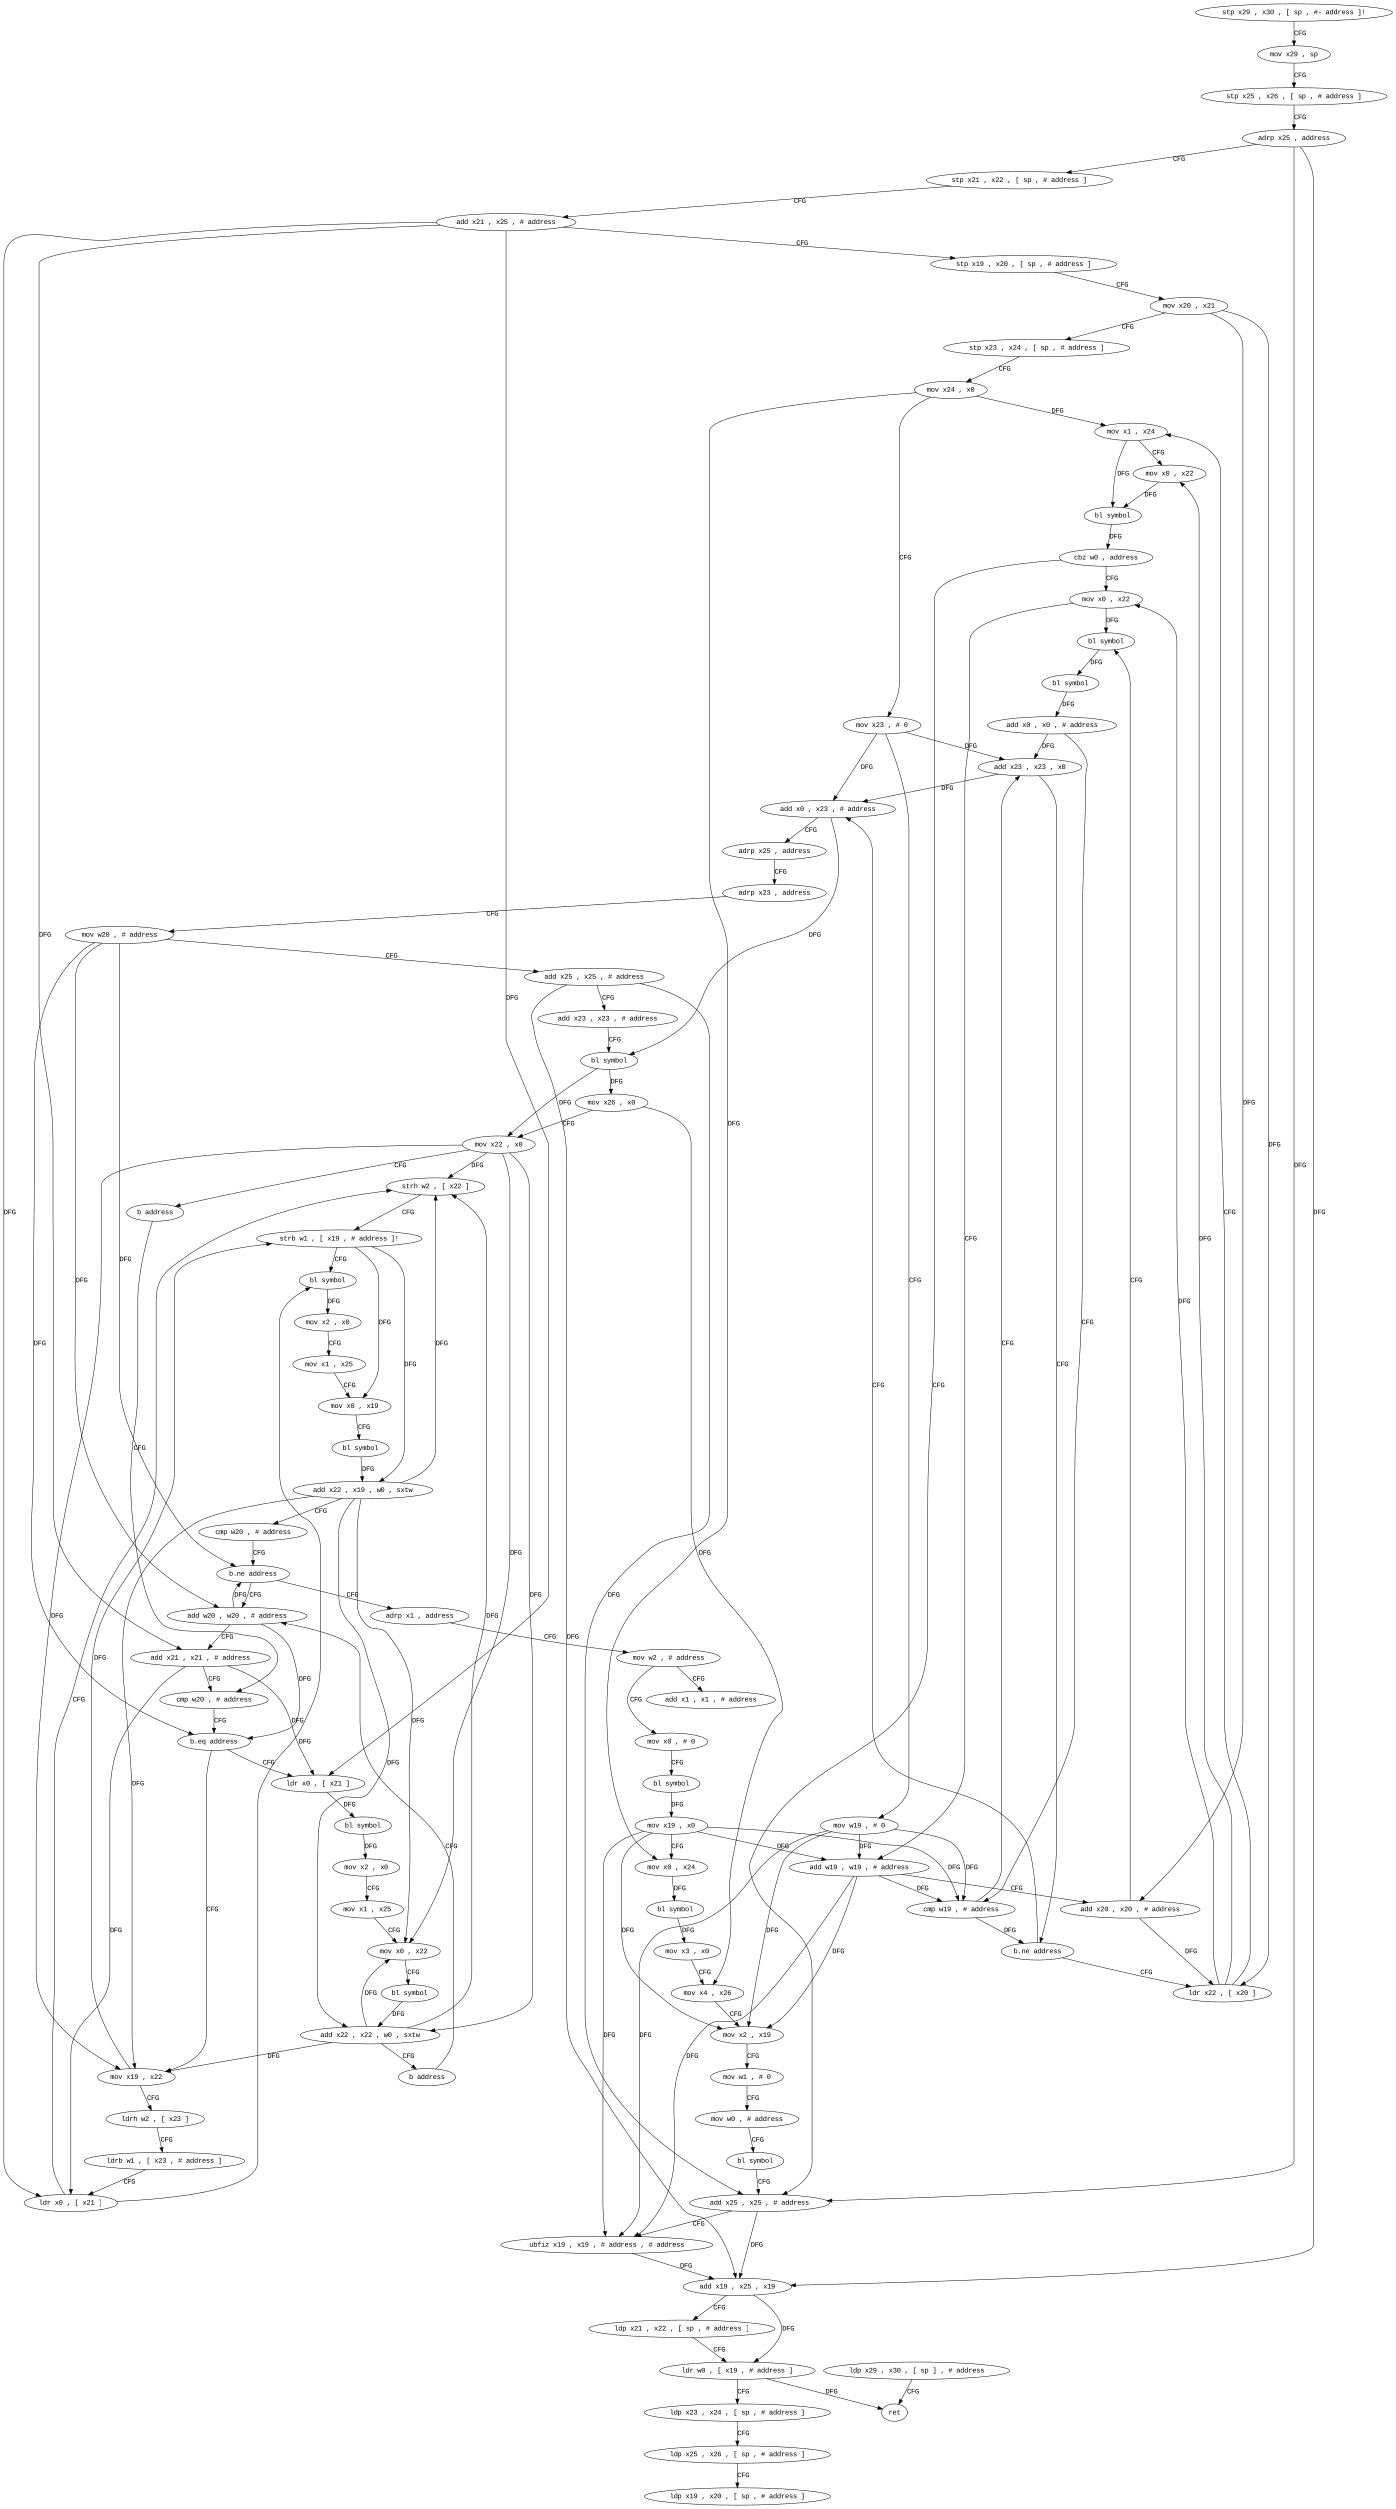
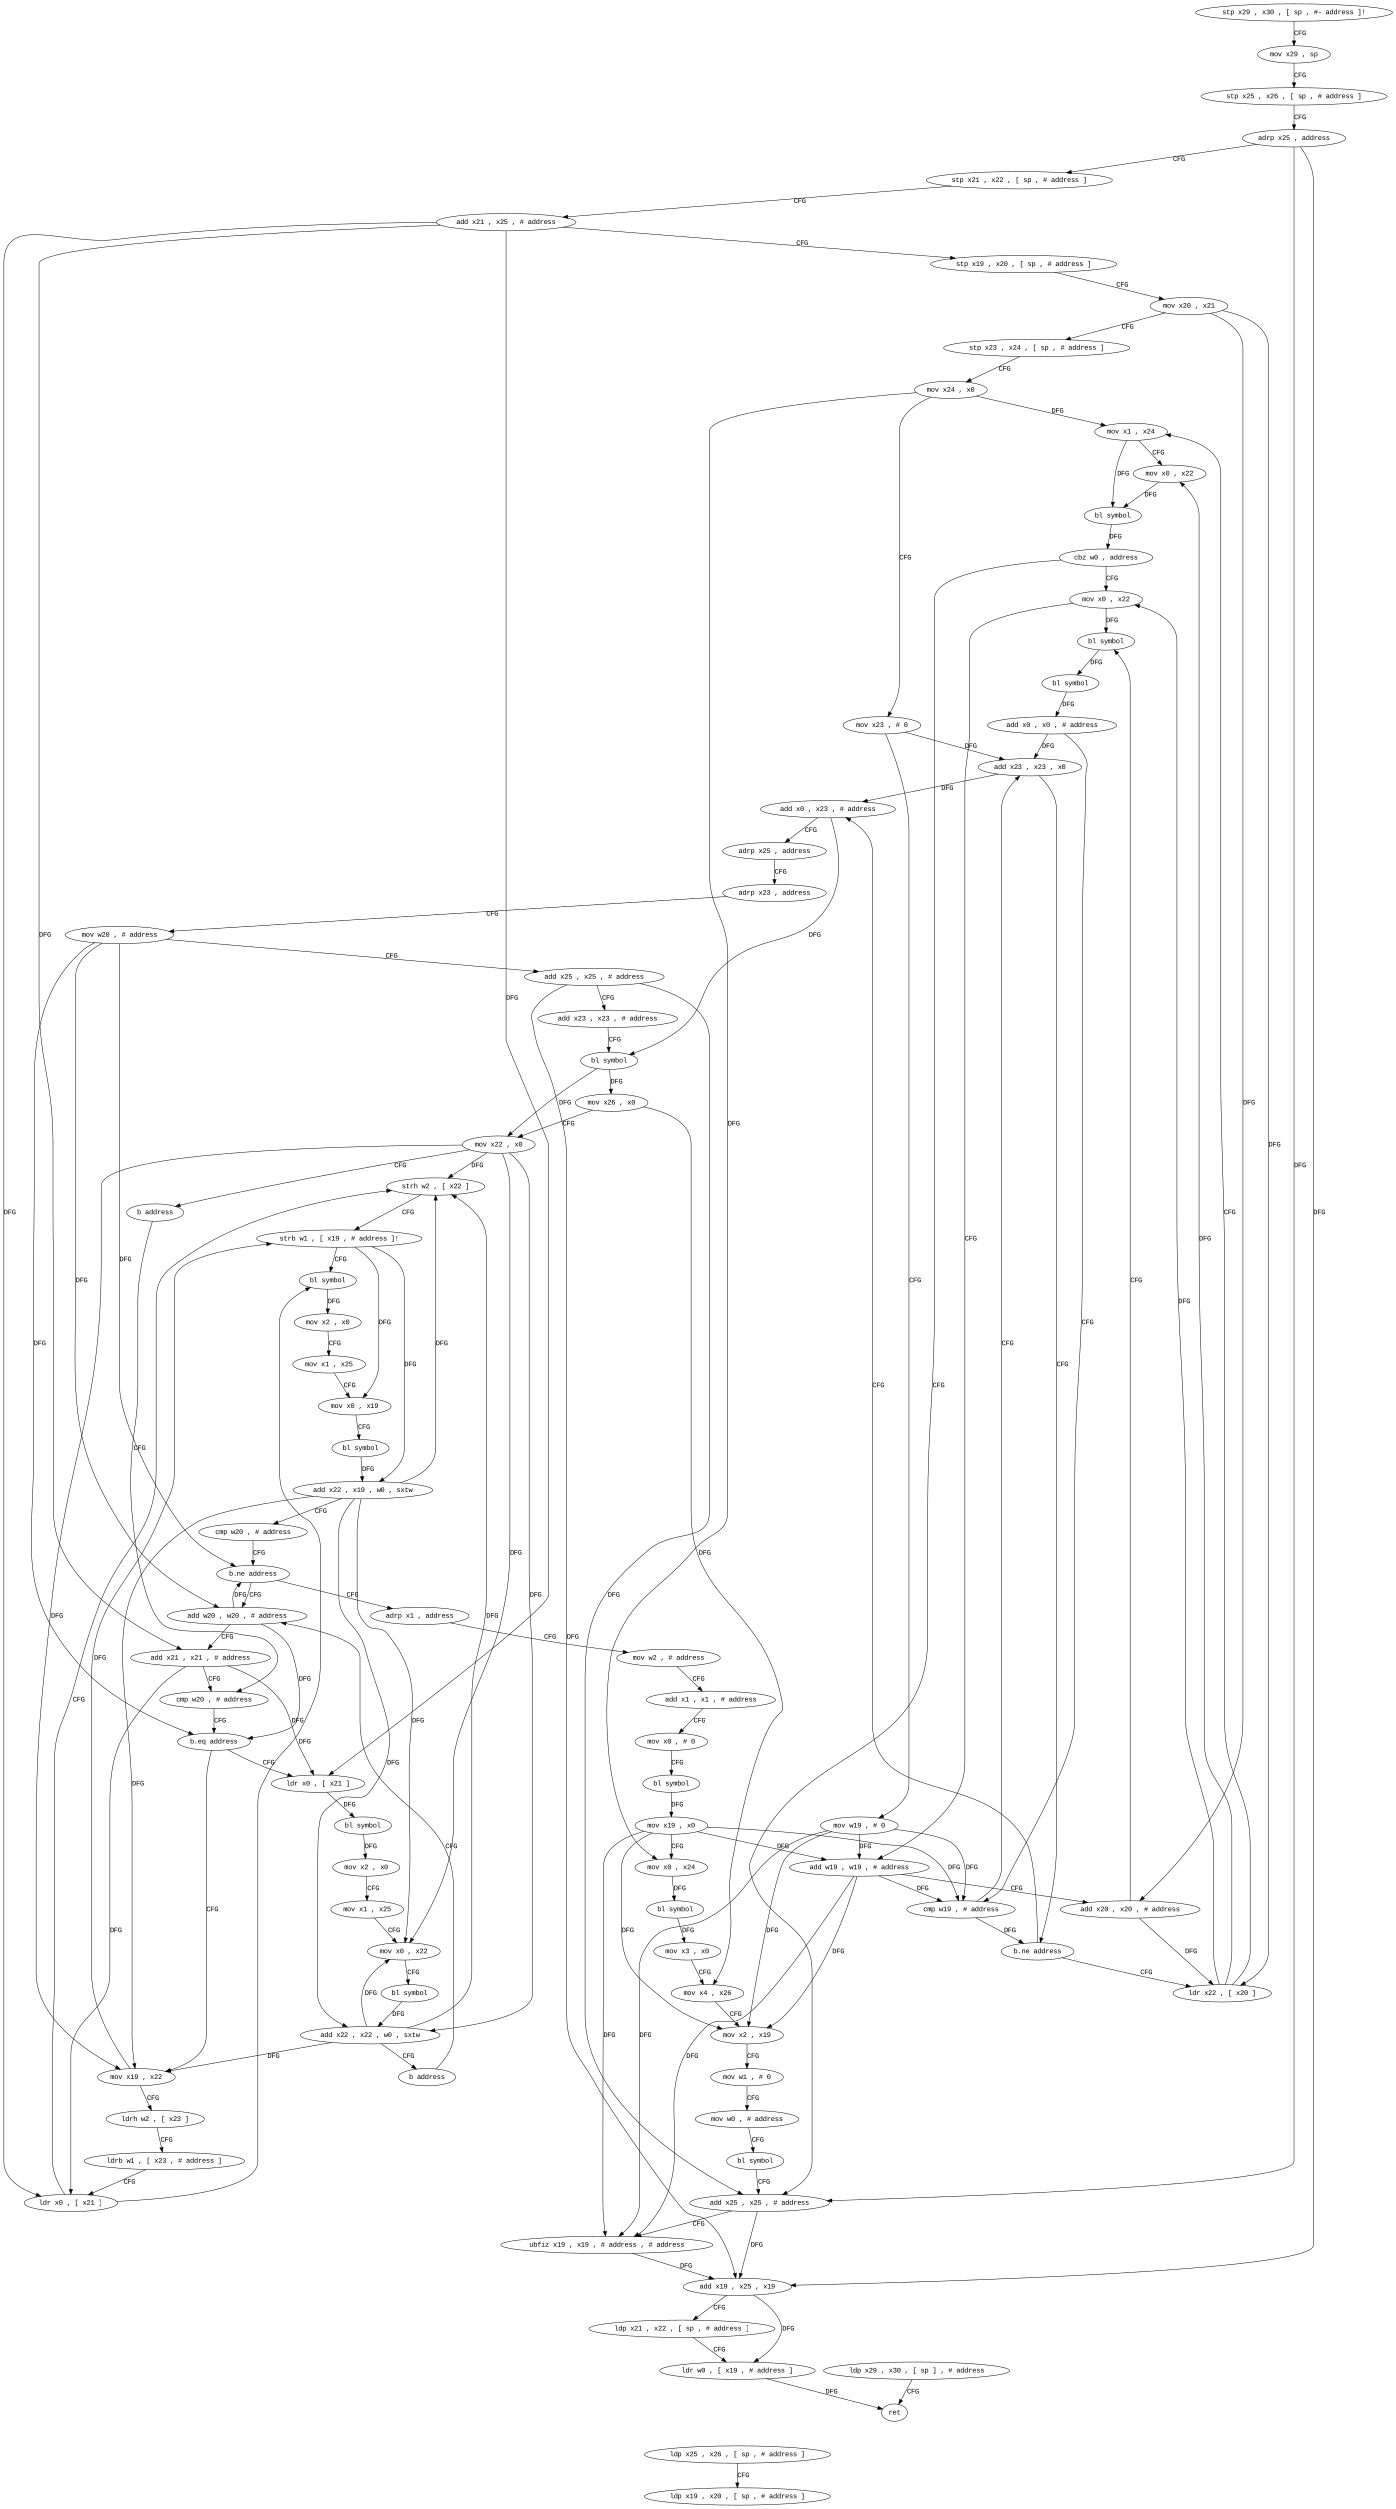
(856, 765) -> none
(628, 1698) -> (693, 1719)
(737, 2413) -> none
